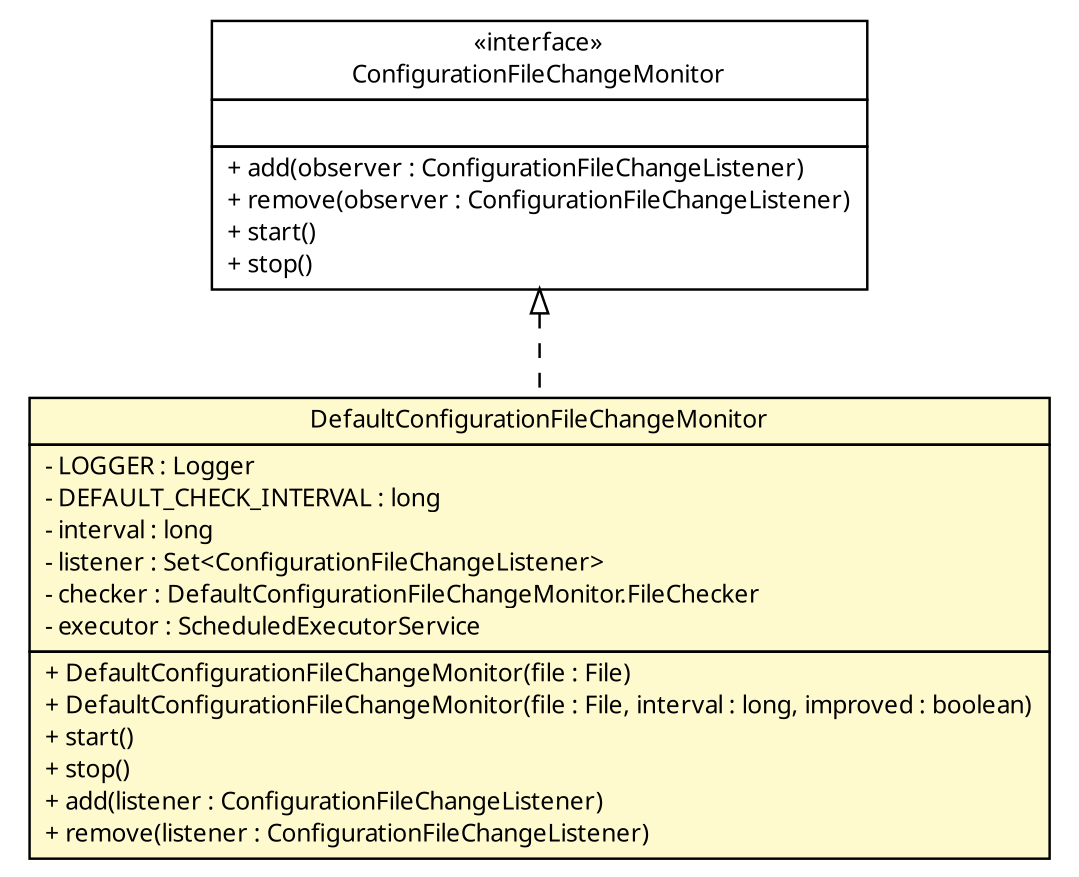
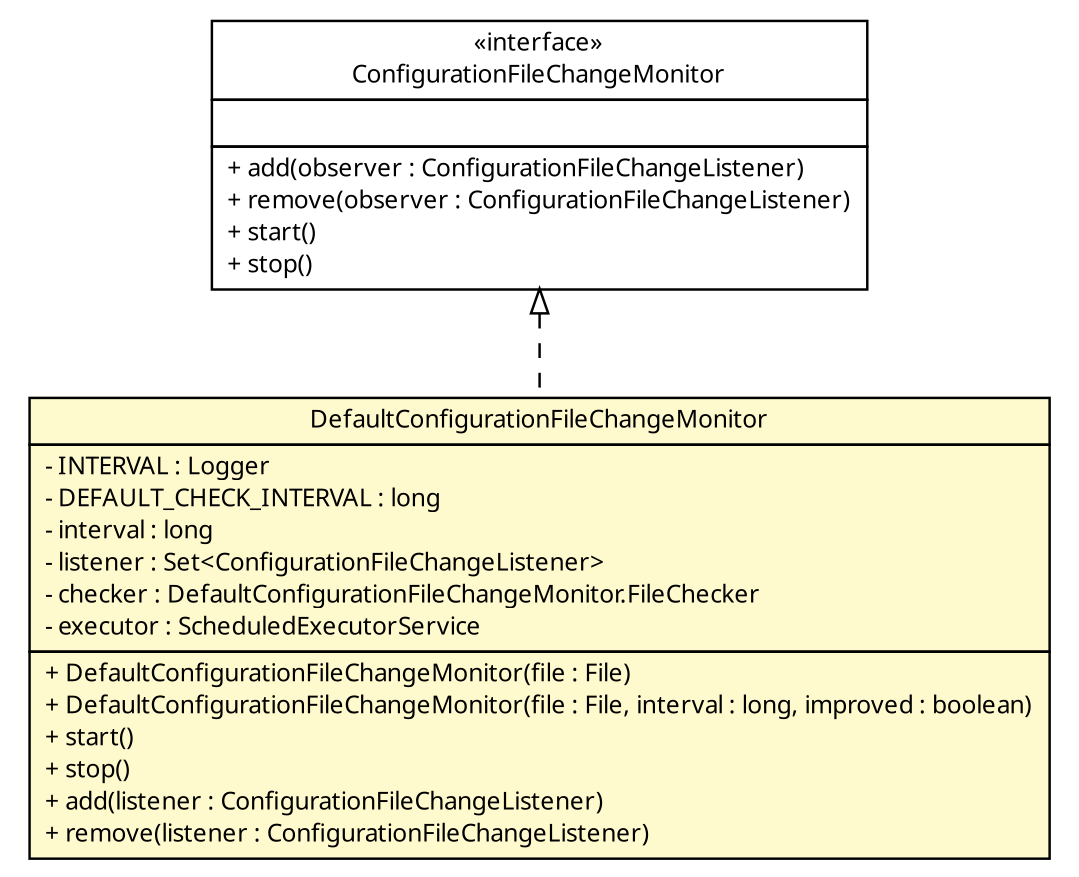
(152, 467) -> (159, 467)
